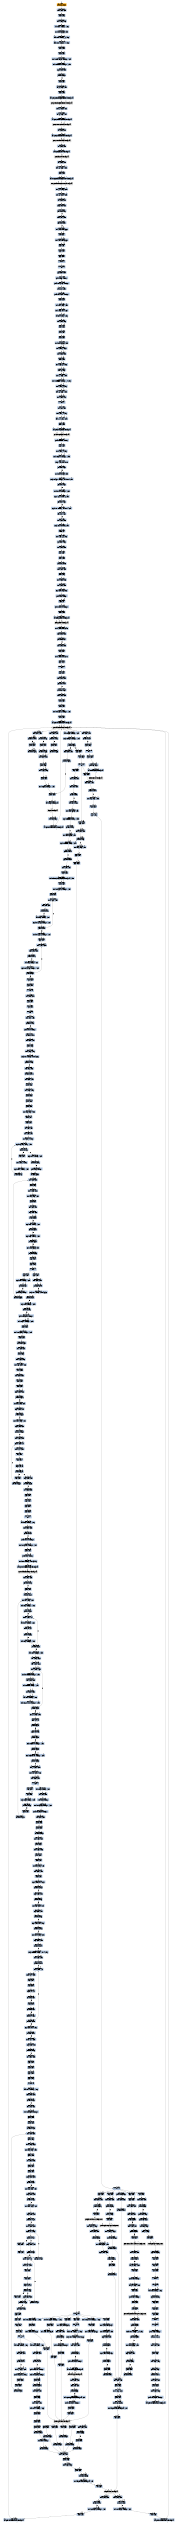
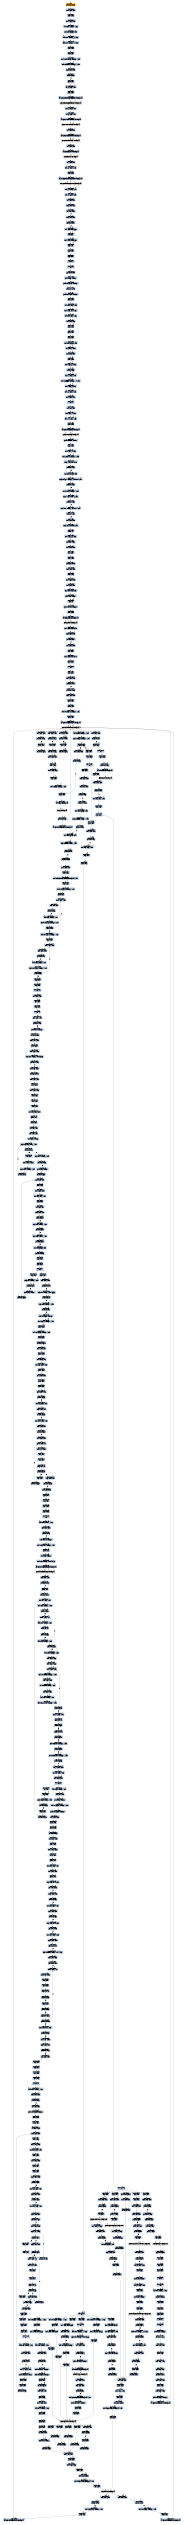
none -> (41, 733)
